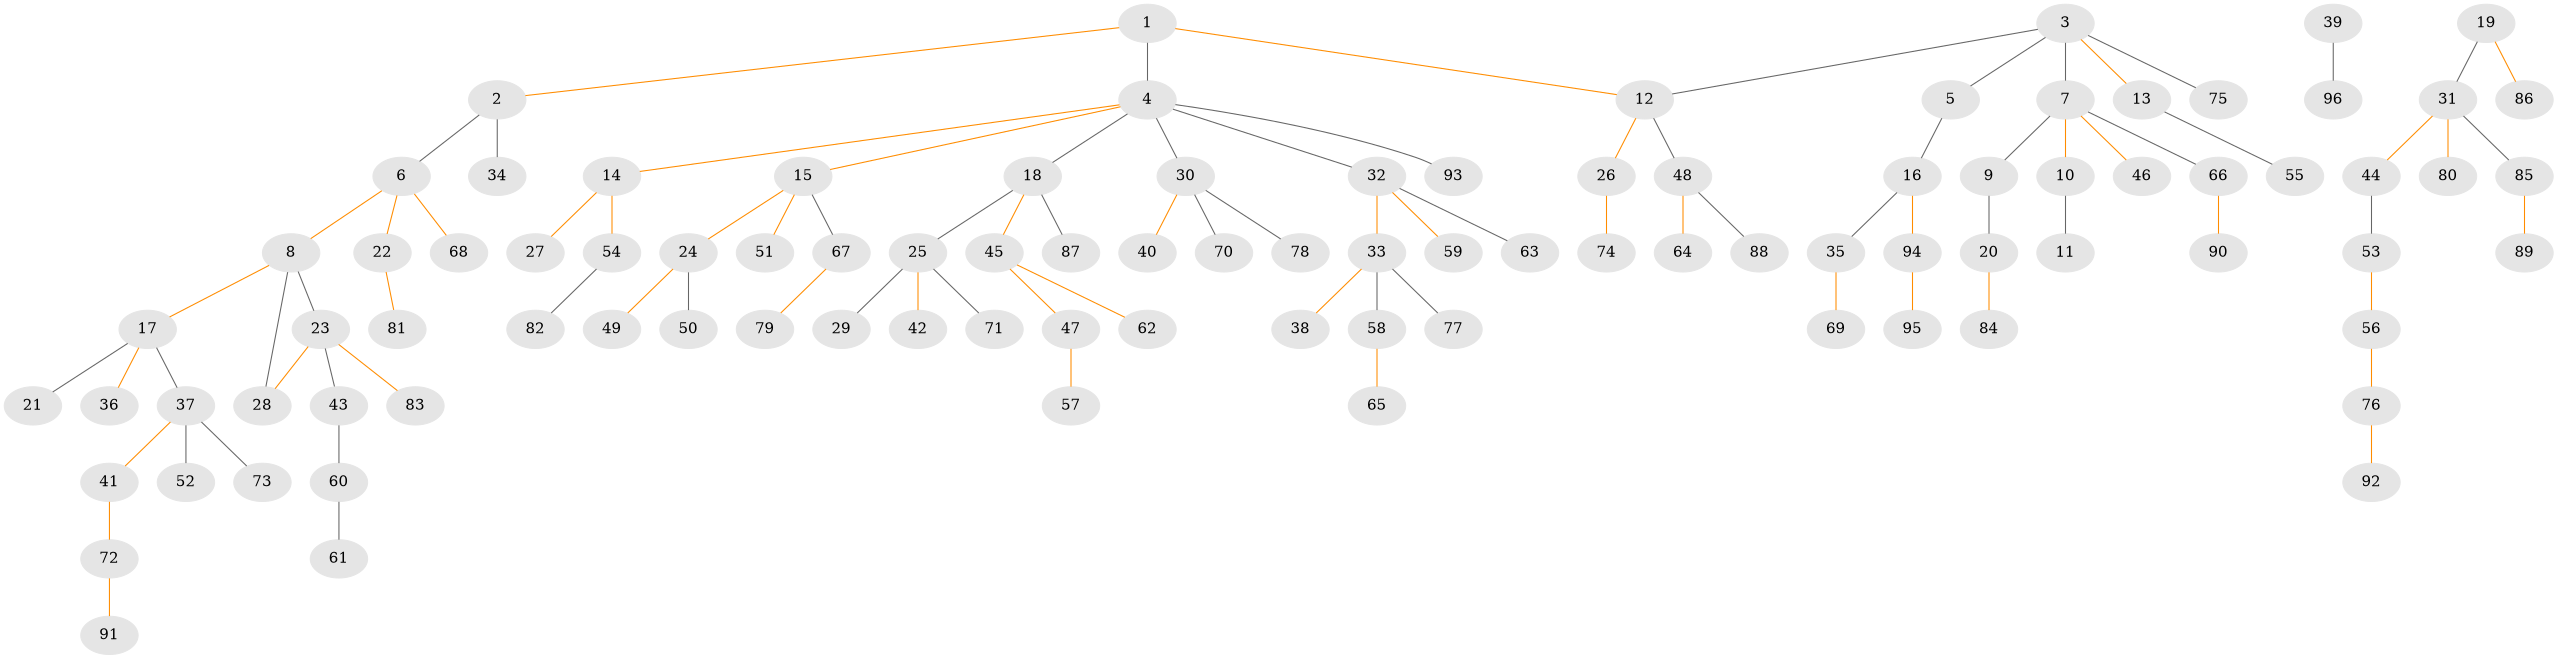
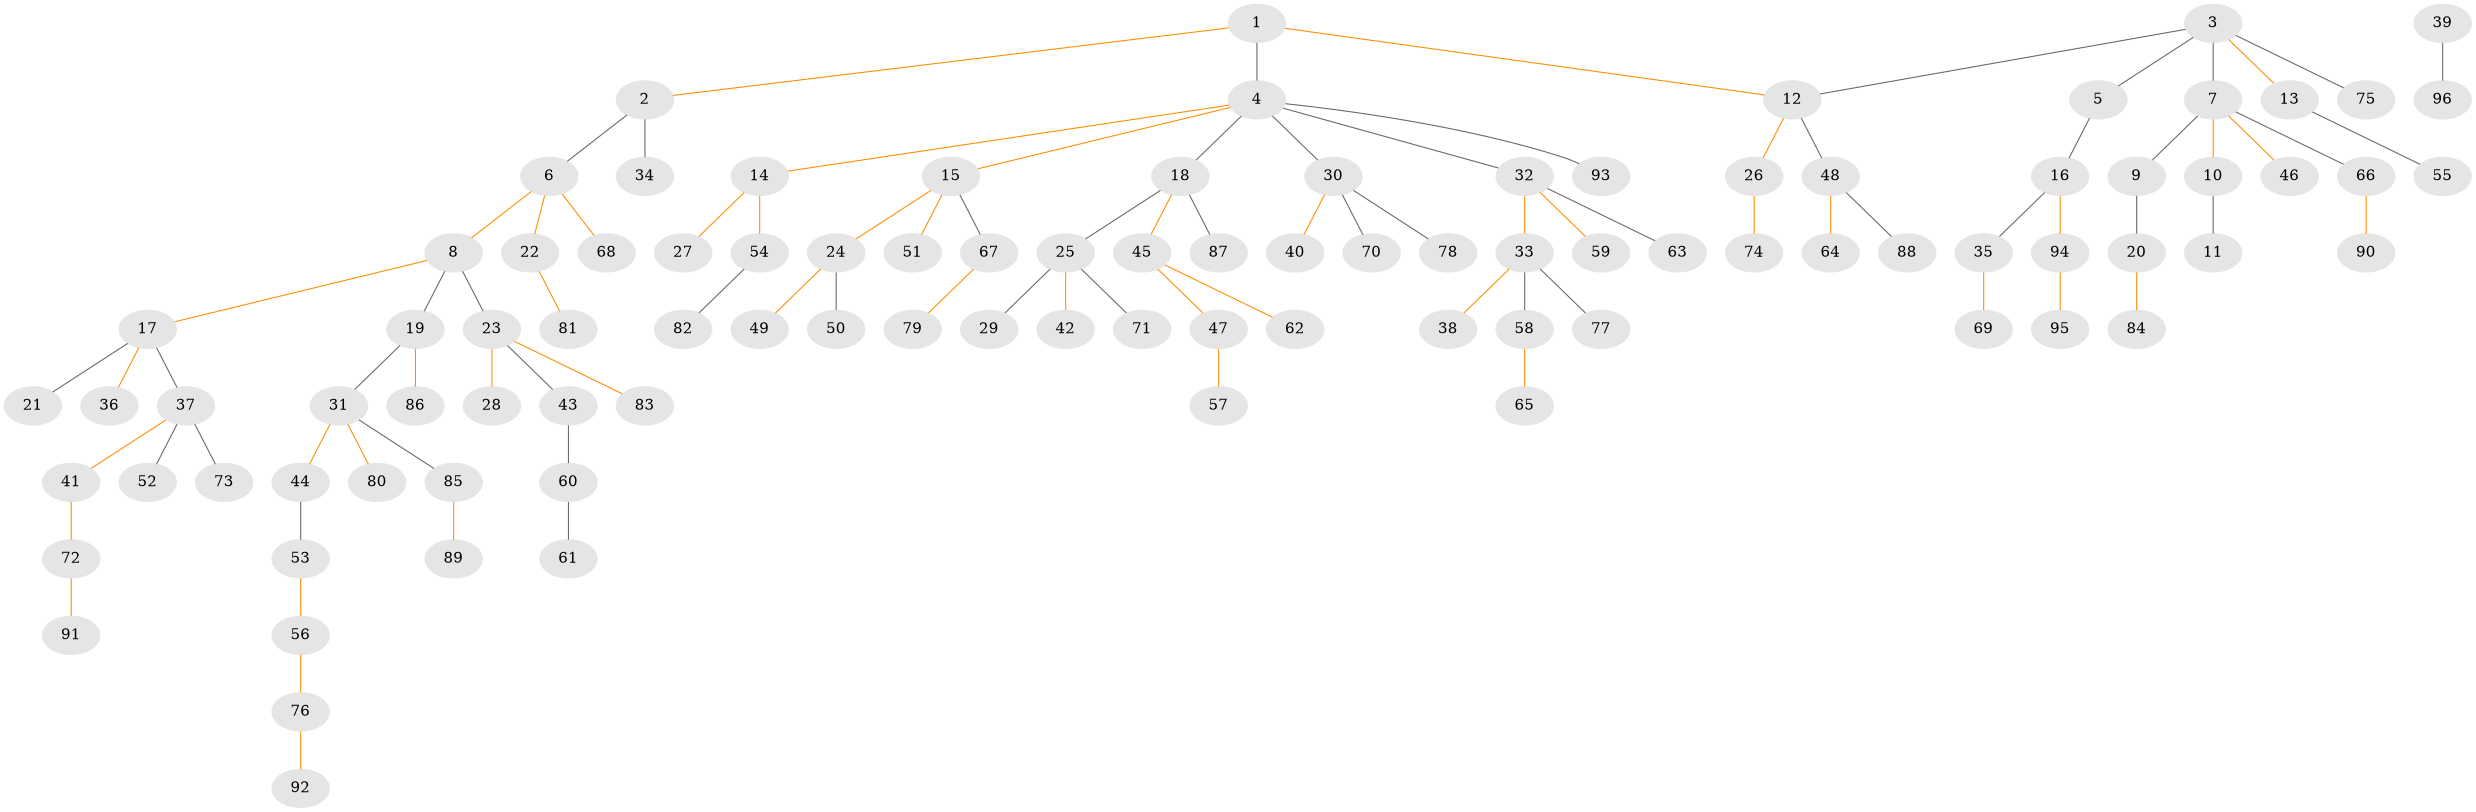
(277, 329) -> (435, 291)
